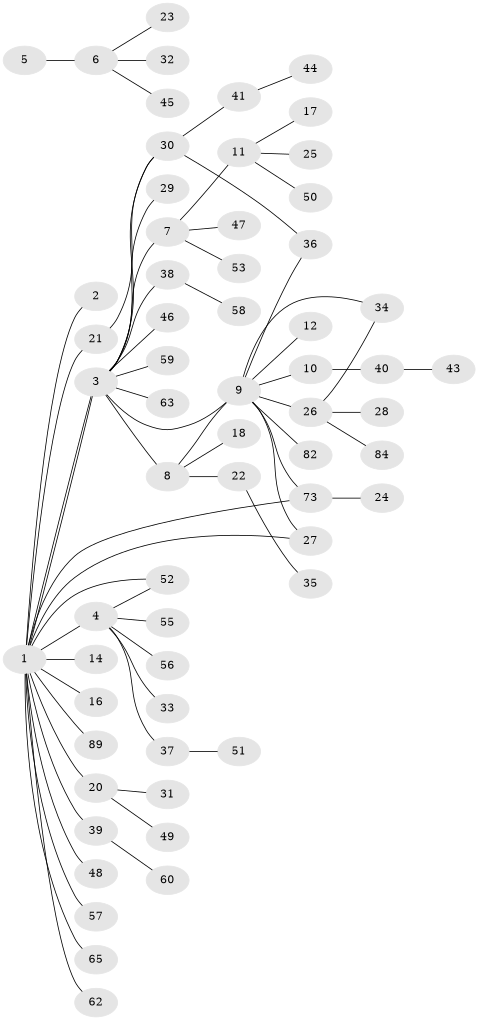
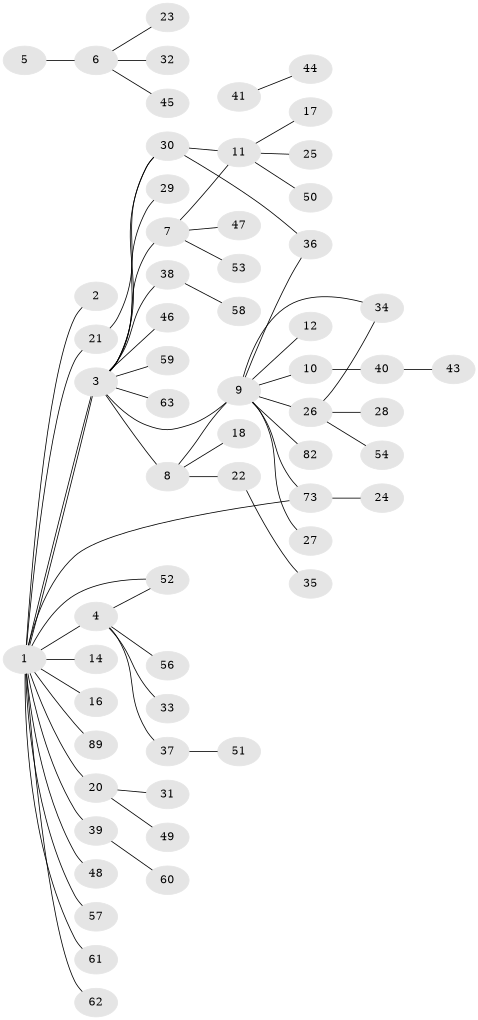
(203, 122) -> (203, 149)
(382, 455) -> (382, 455)
(138, 548) -> none
(168, 623) -> none
(96, 960) -> (96, 960)
